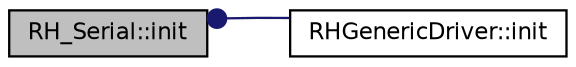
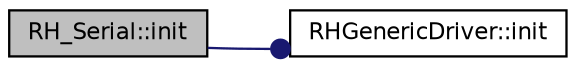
(258, 18) -> (239, 49)
